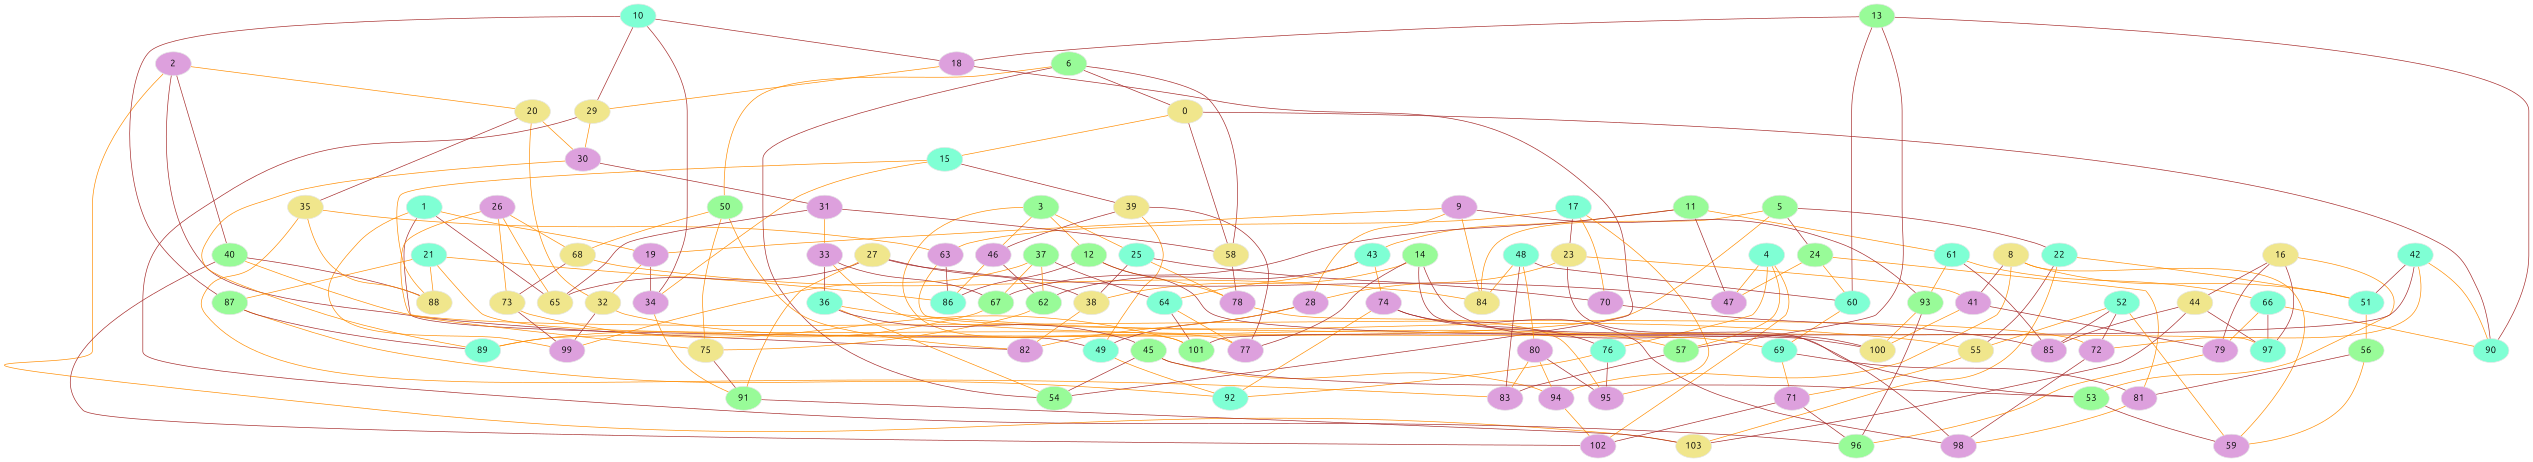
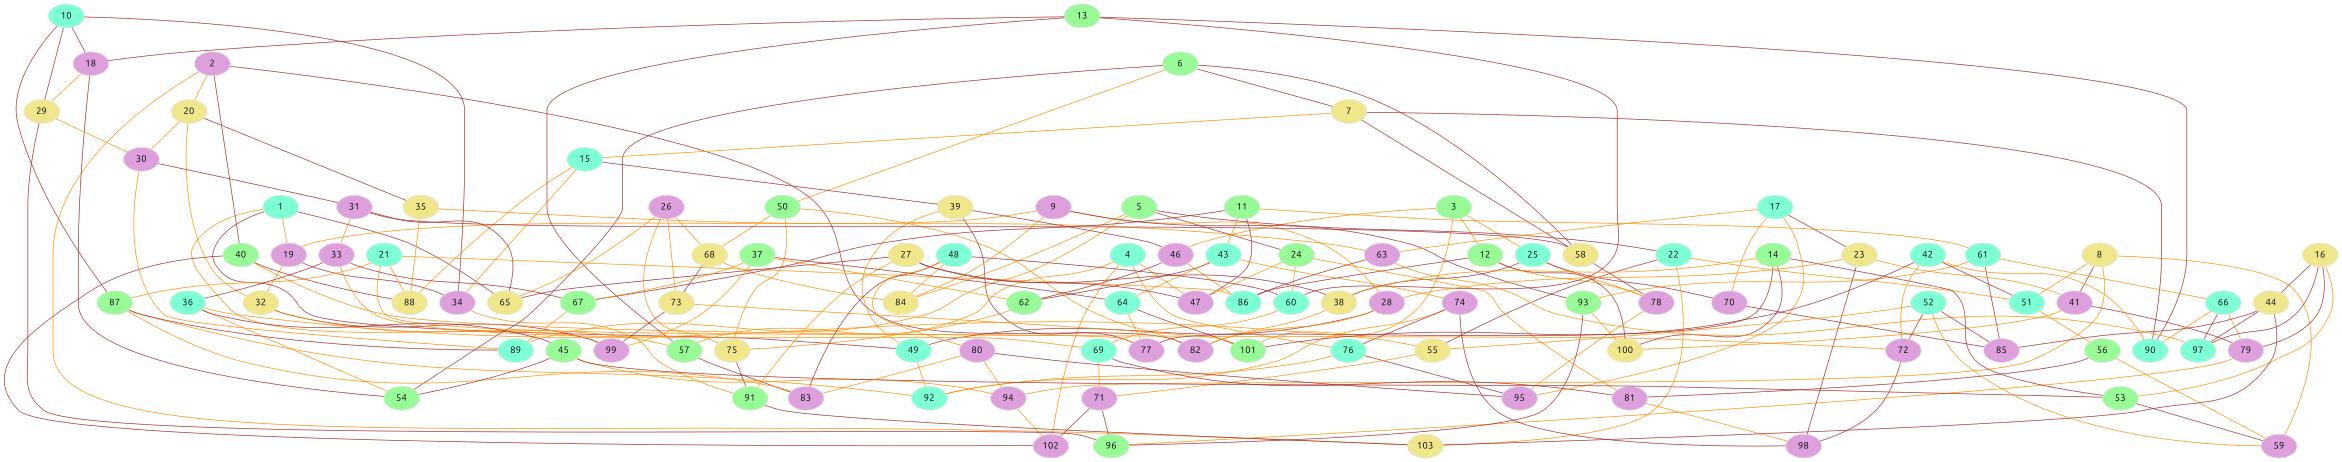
(1185, 112) -> (1349, 112)
(585, 382) -> (454, 382)
